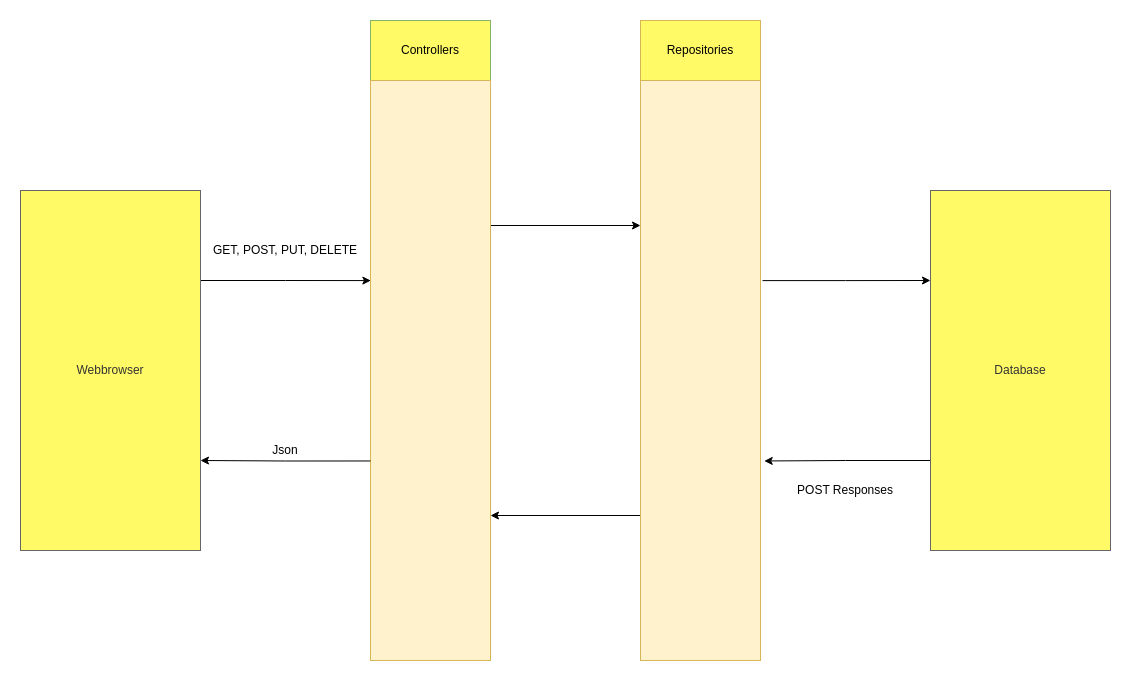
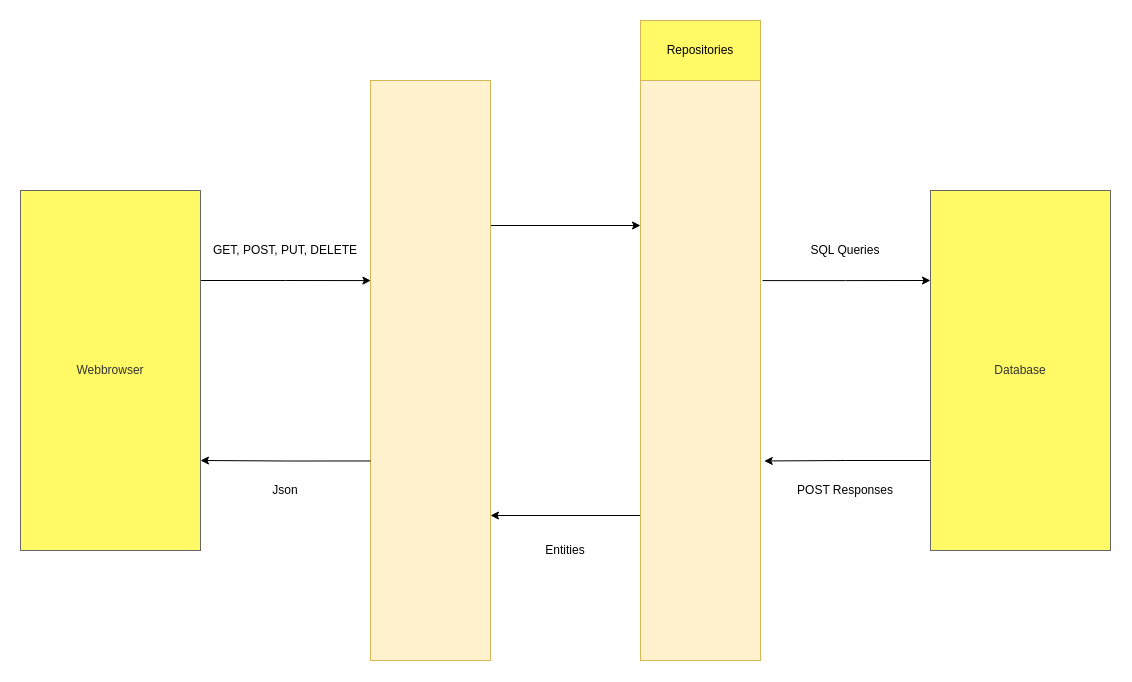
(431, 51) -> none
none -> (846, 251)
(286, 451) -> (286, 491)
none -> (566, 551)
